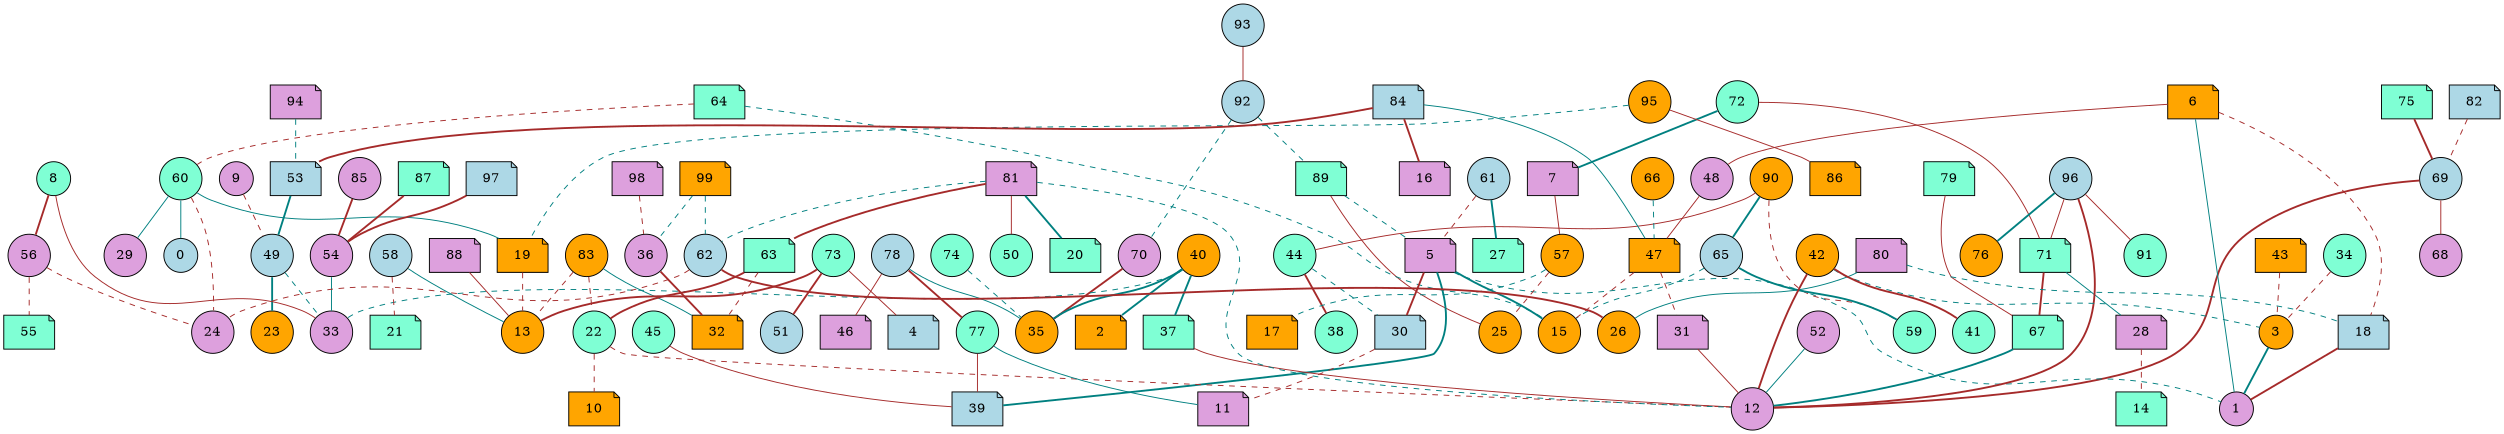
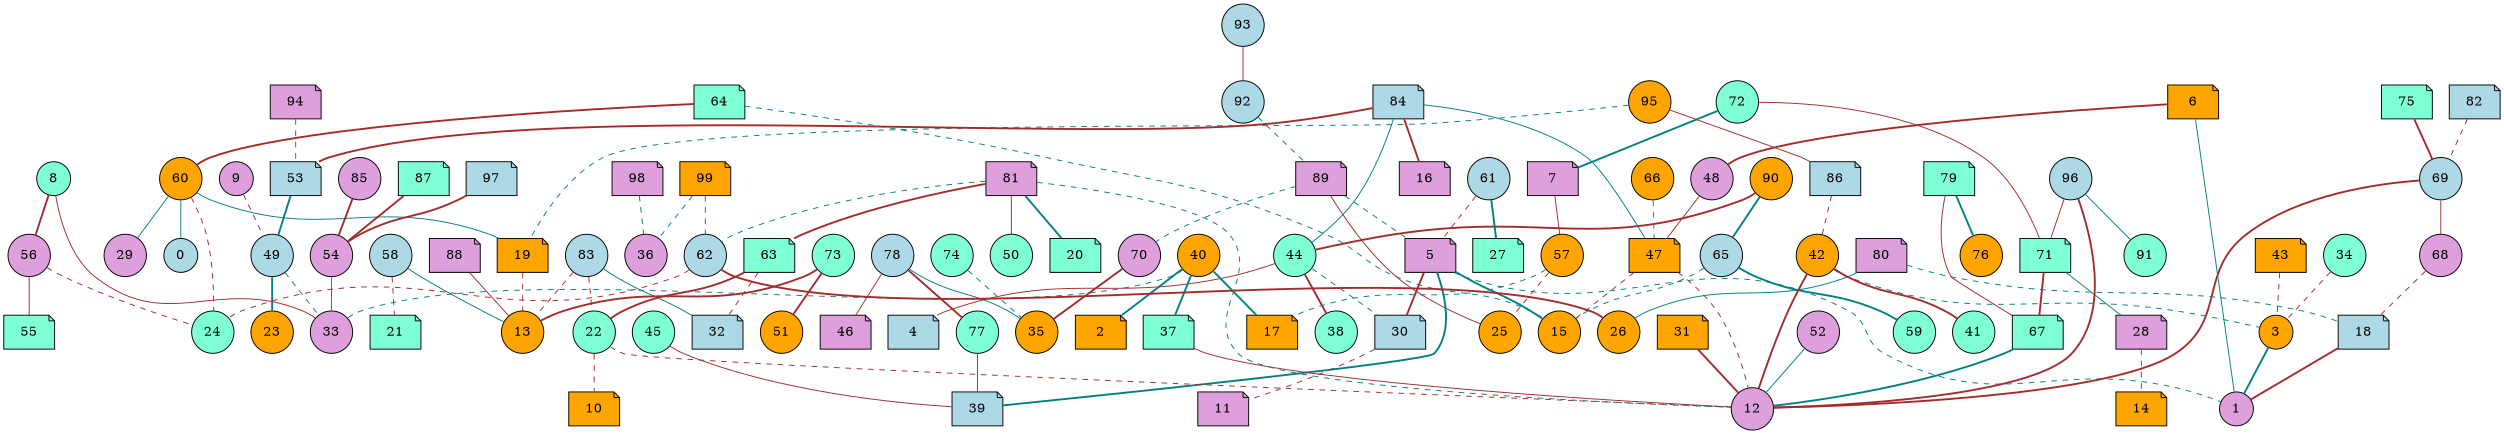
(443, 121) -> (443, 121)
(1946, 122) -> (1946, 122)
(181, 179) -> (181, 179)
(1191, 179) -> (1224, 210)
(1321, 179) -> (1321, 179)
(1835, 179) -> (1835, 179)
(2339, 187) -> (2403, 293)
none -> (1363, 188)
(642, 215) -> (642, 215)
none -> (1827, 215)
(2108, 217) -> (2108, 217)
(2023, 219) -> (1965, 216)
(1537, 227) -> (1537, 227)
(587, 255) -> (587, 255)
(1791, 280) -> none
(673, 285) -> none
(865, 286) -> (1149, 288)
(1669, 294) -> (1724, 323)
(29, 296) -> (29, 296)
(1088, 302) -> (1238, 297)
(213, 332) -> (213, 332)
(718, 332) -> (718, 332)
(782, 332) -> (782, 332)
(1683, 332) -> (1683, 332)
(1718, 371) -> (1718, 371)
(1104, 386) -> none
(2141, 409) -> (2141, 409)
